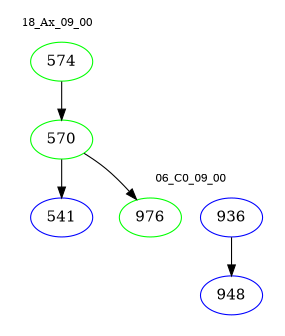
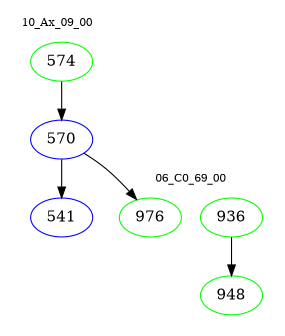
(57, 23) -> (57, 23)
(62, 140) -> (62, 140)
(191, 179) -> (191, 179)
(232, 217) -> (232, 217)
(232, 295) -> (232, 295)
